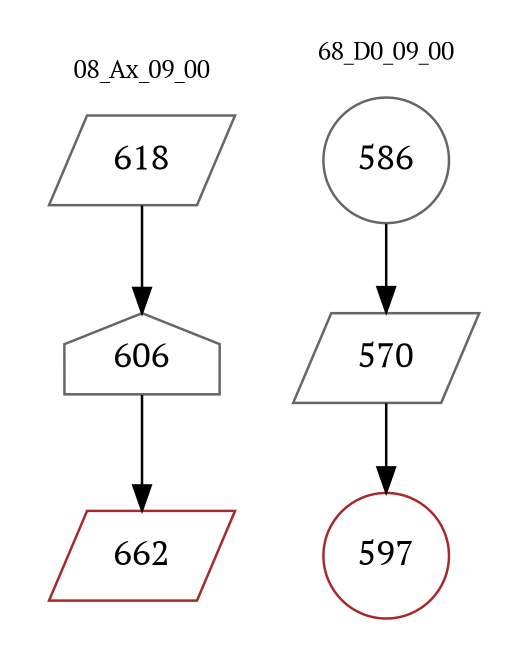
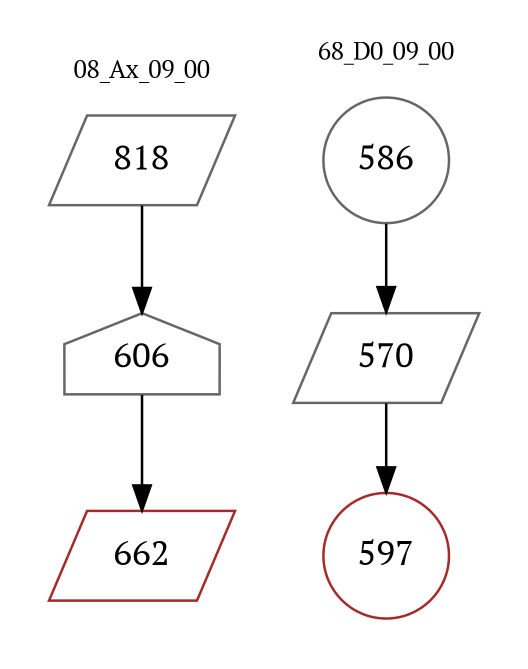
(142, 160) -> (142, 160)
